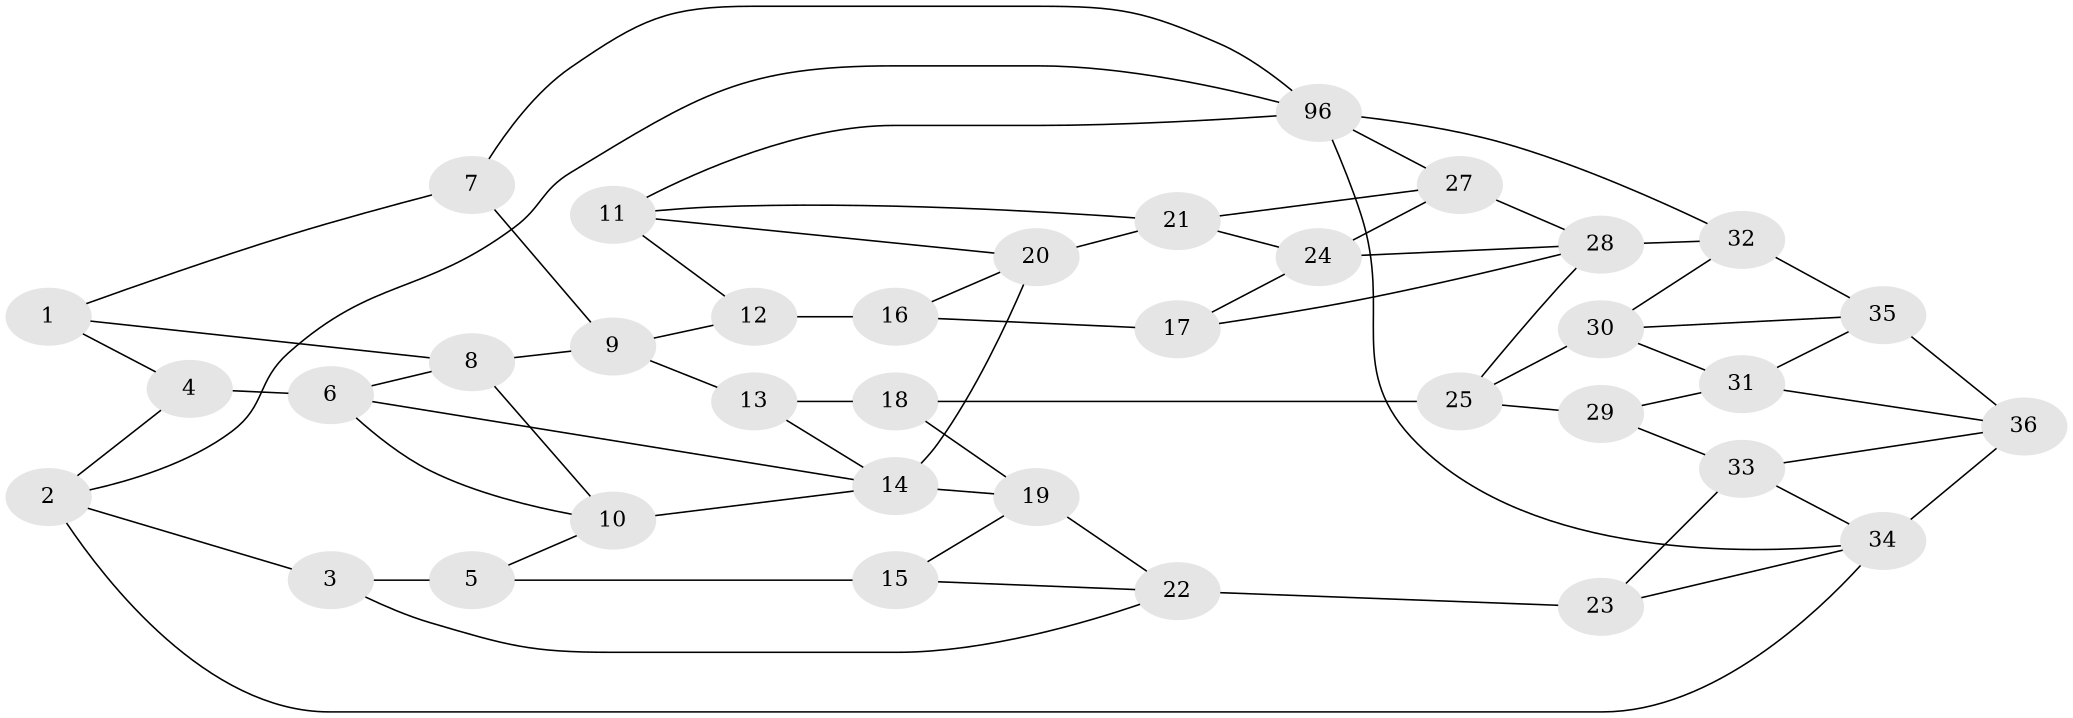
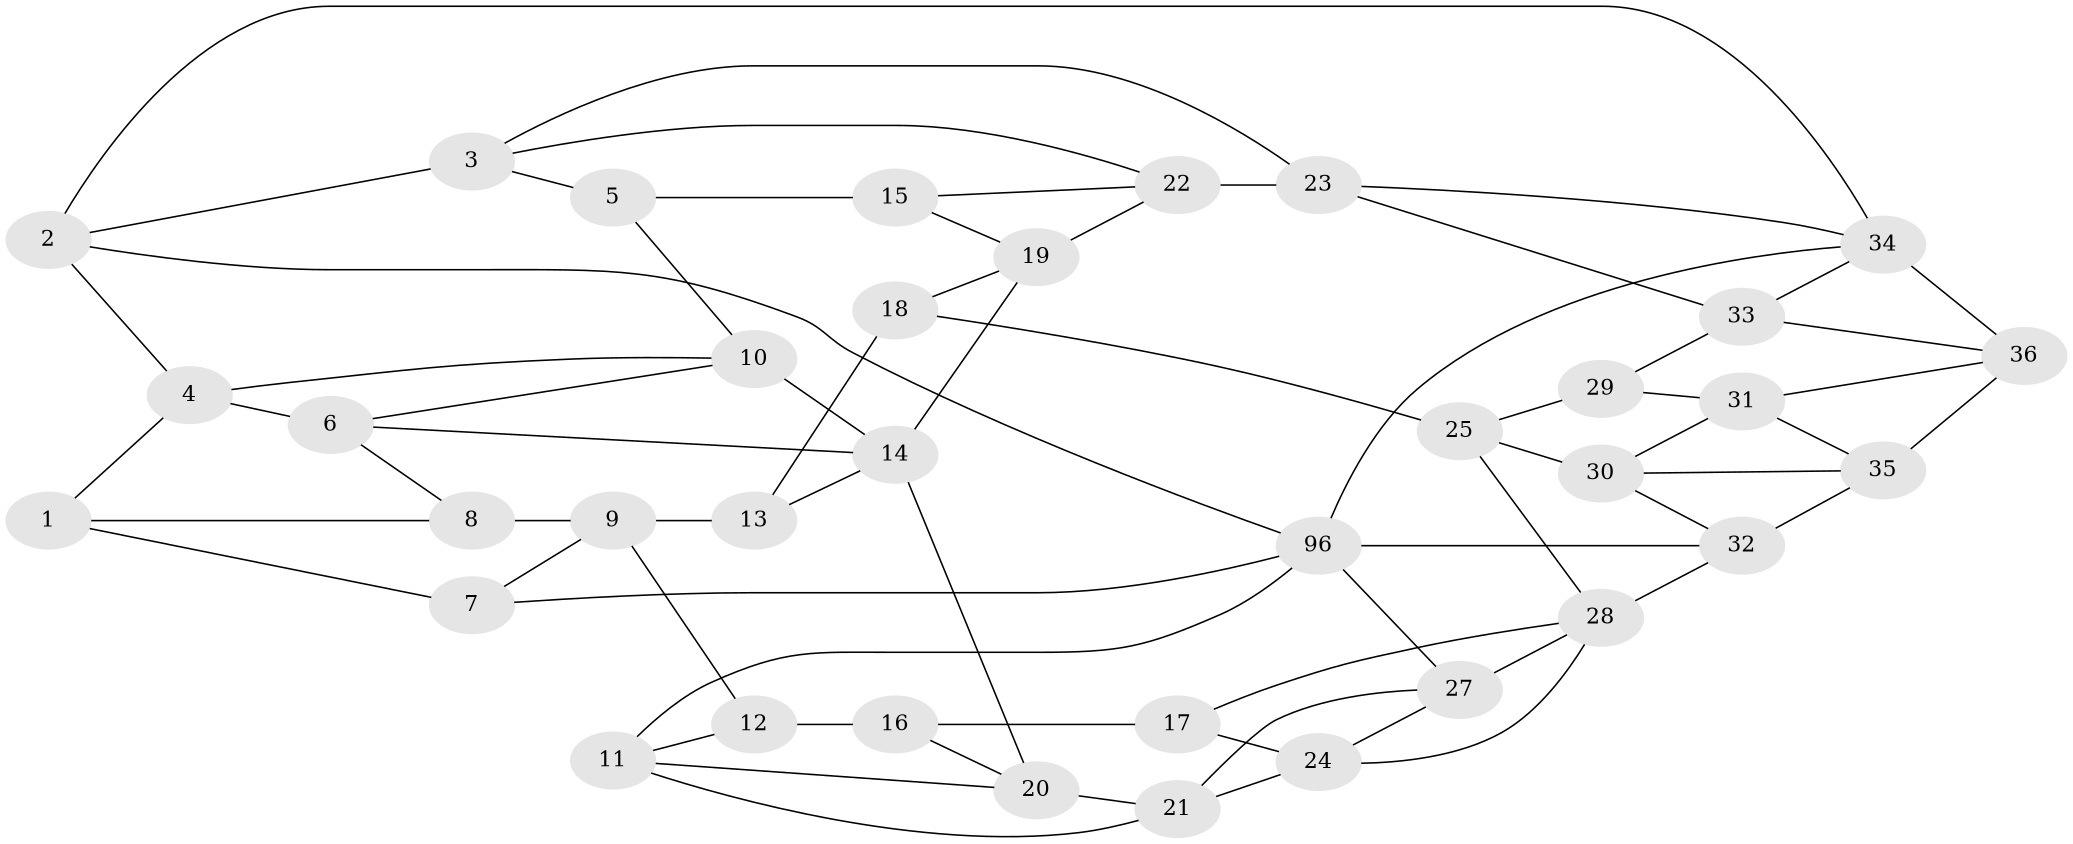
none -> (901, 66)
(542, 441) -> (471, 365)
